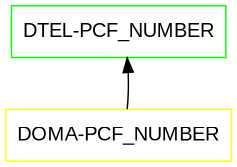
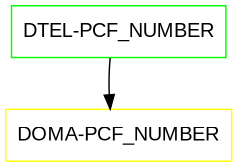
(128, 91) -> (109, 76)
